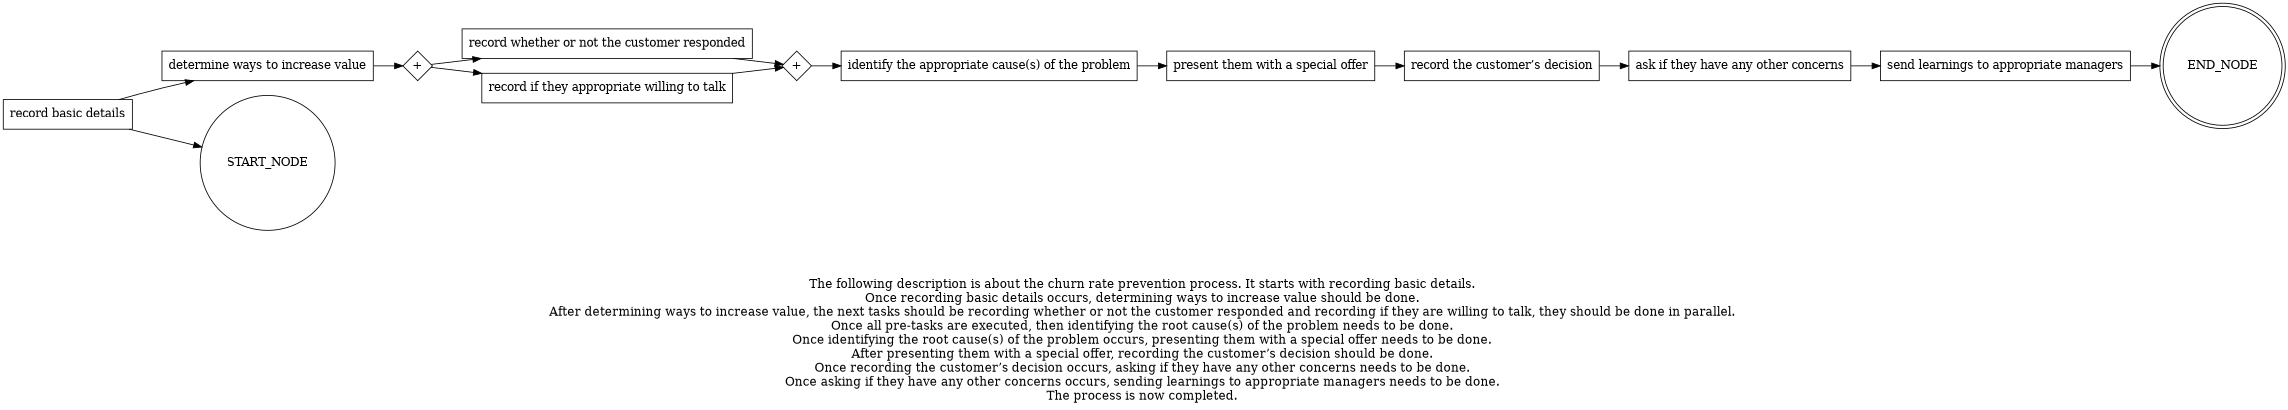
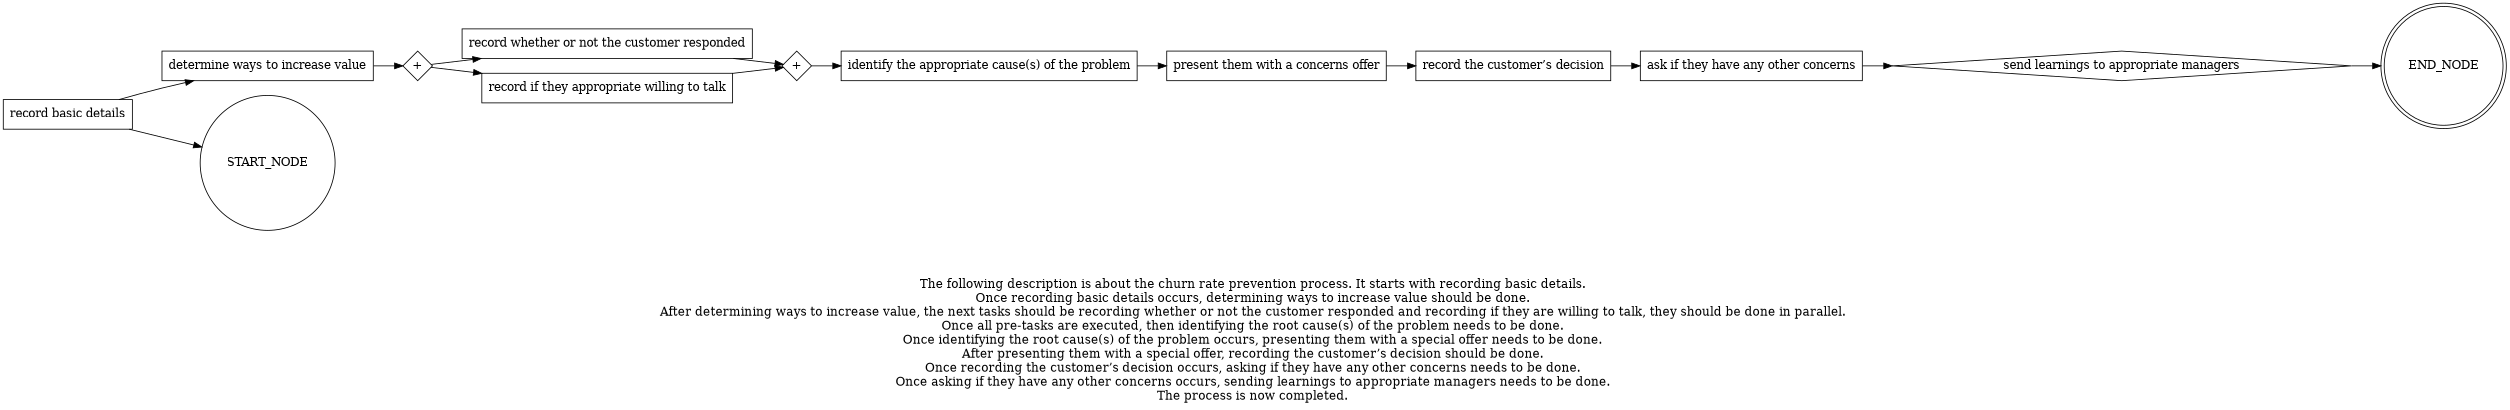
(1271, 66) -> (1277, 66)
(2005, 66) -> (2122, 66)
